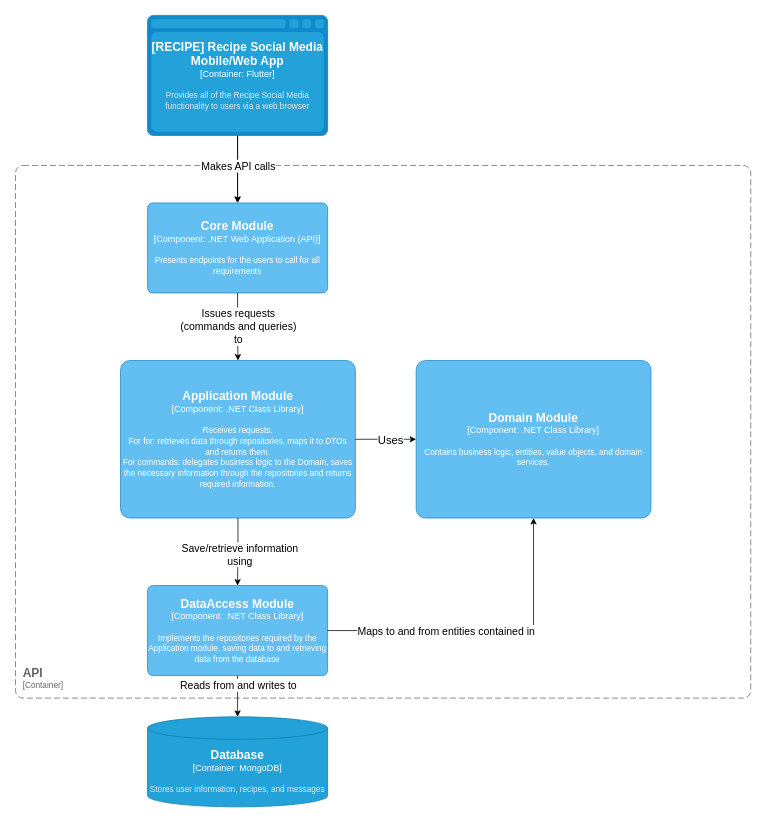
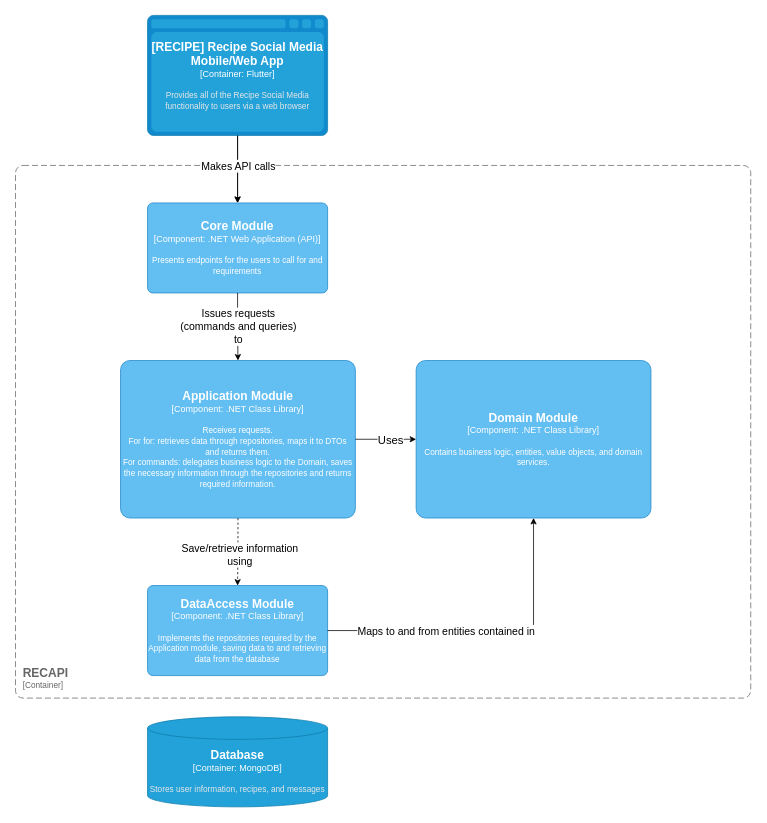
(237, 248) -> (237, 248)
(238, 530) -> (238, 530)
(47, 680) -> (47, 680)
(237, 694) -> none
